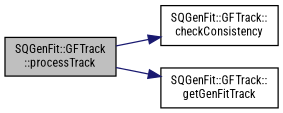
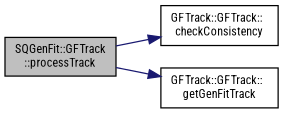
(220, 26) -> (220, 26)
(220, 88) -> (220, 88)
